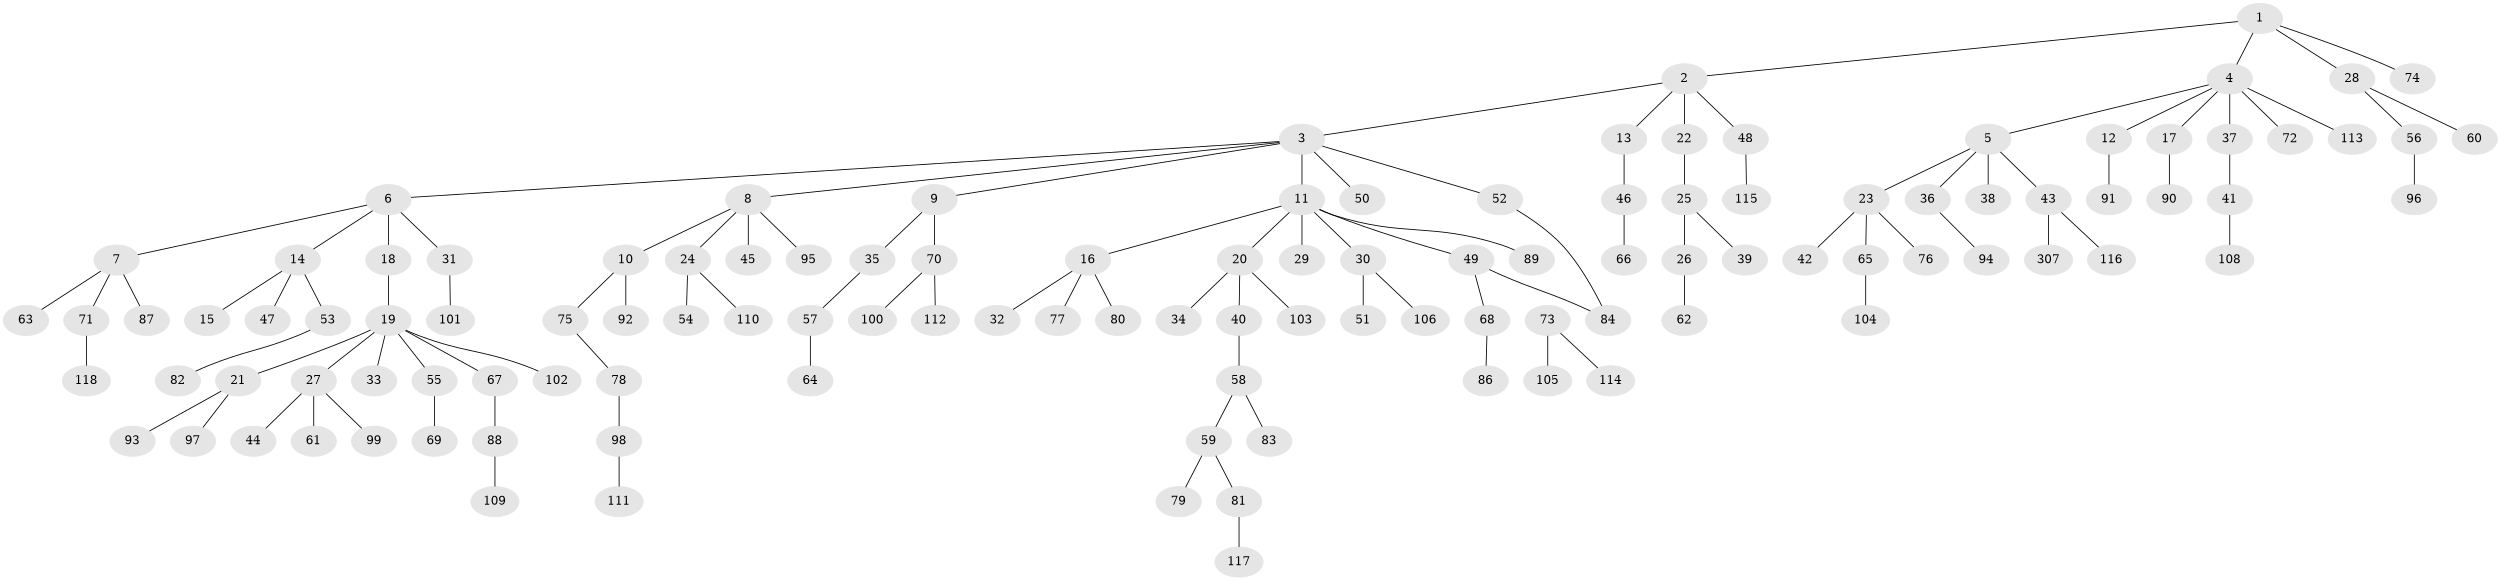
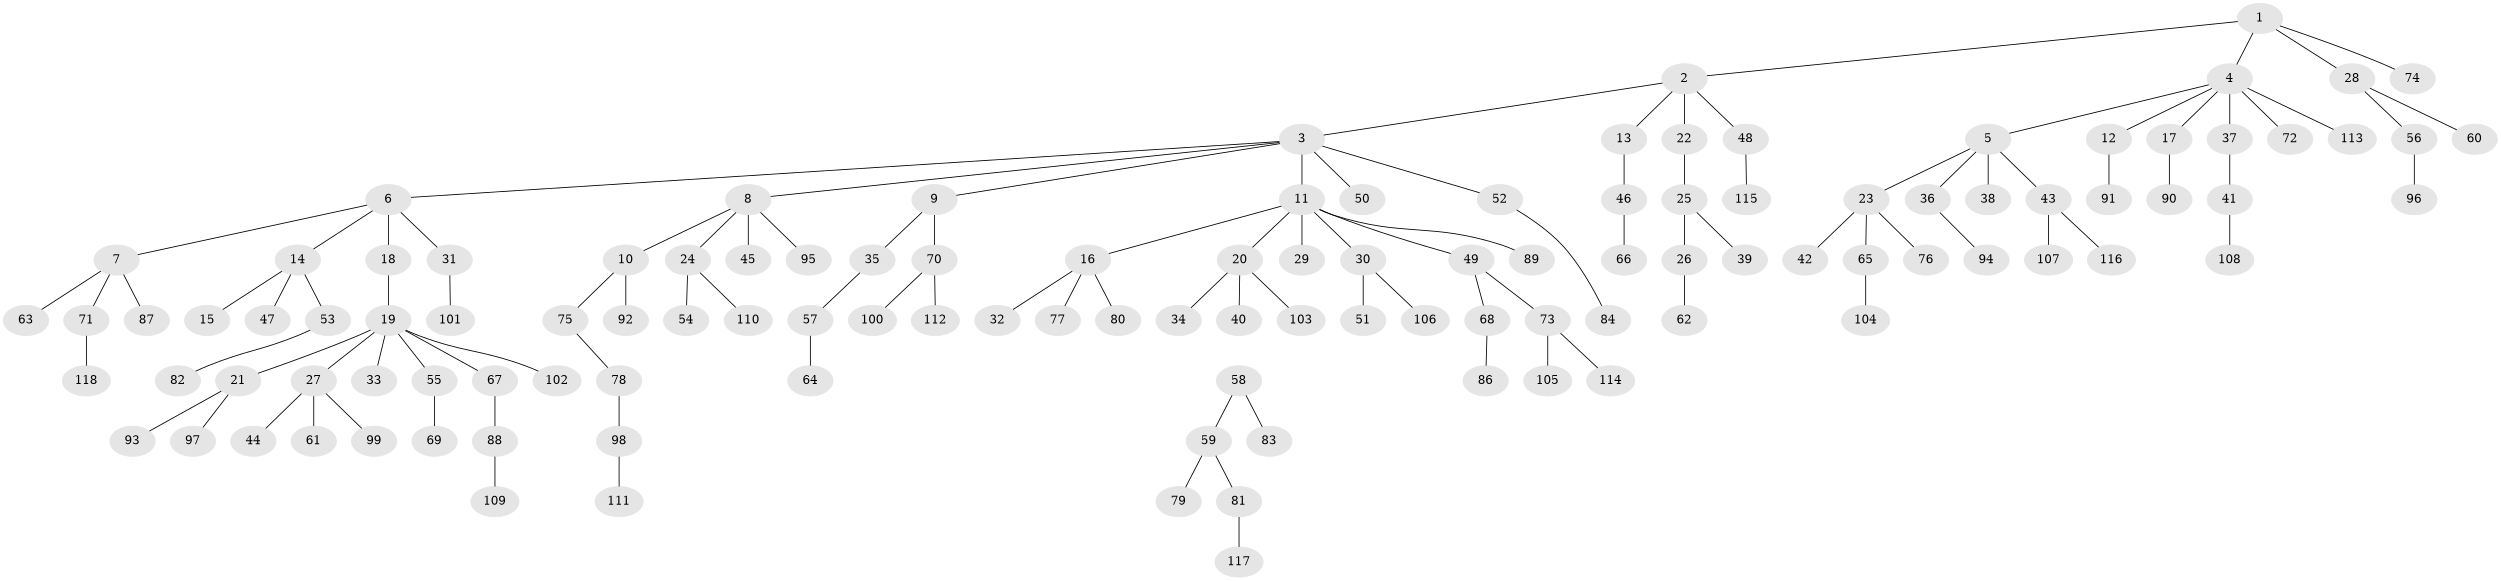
(2049, 260) -> (2049, 260)
(1540, 290) -> (1510, 290)
(1239, 351) -> none
